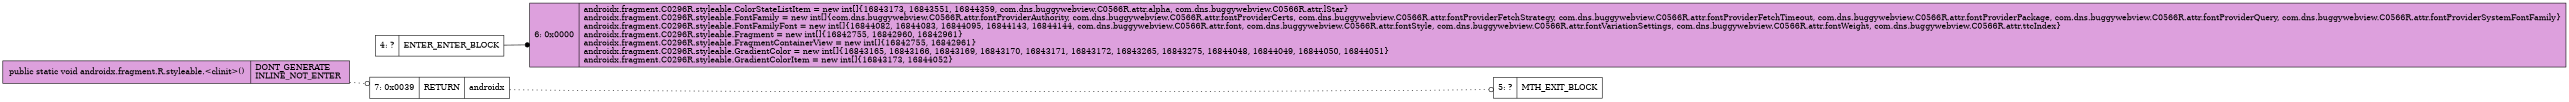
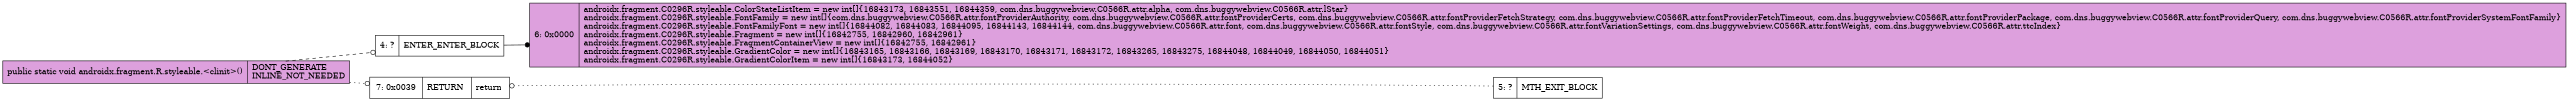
none -> (328, 57)
(298, 76) -> (299, 76)
(487, 88) -> (489, 88)
(999, 92) -> (1004, 84)
